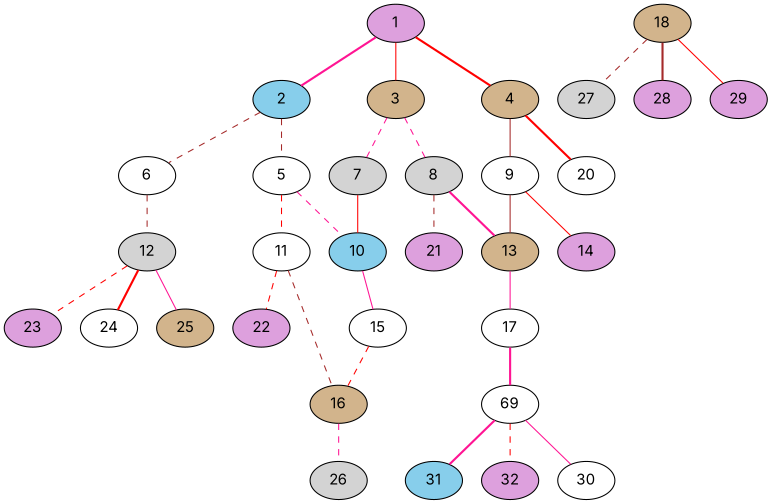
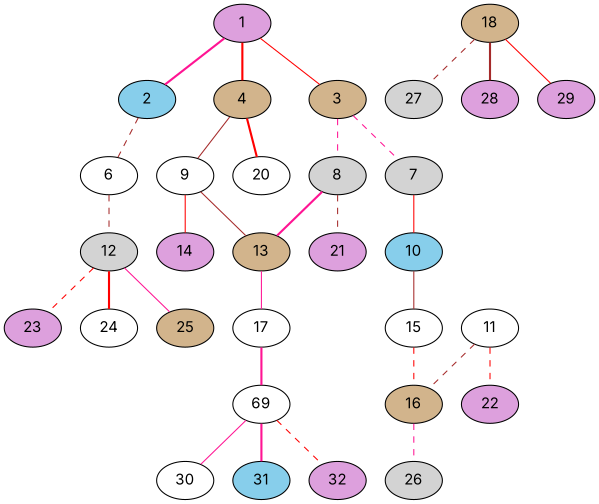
(282, 176) -> none
(368, 290) -> (414, 290)
